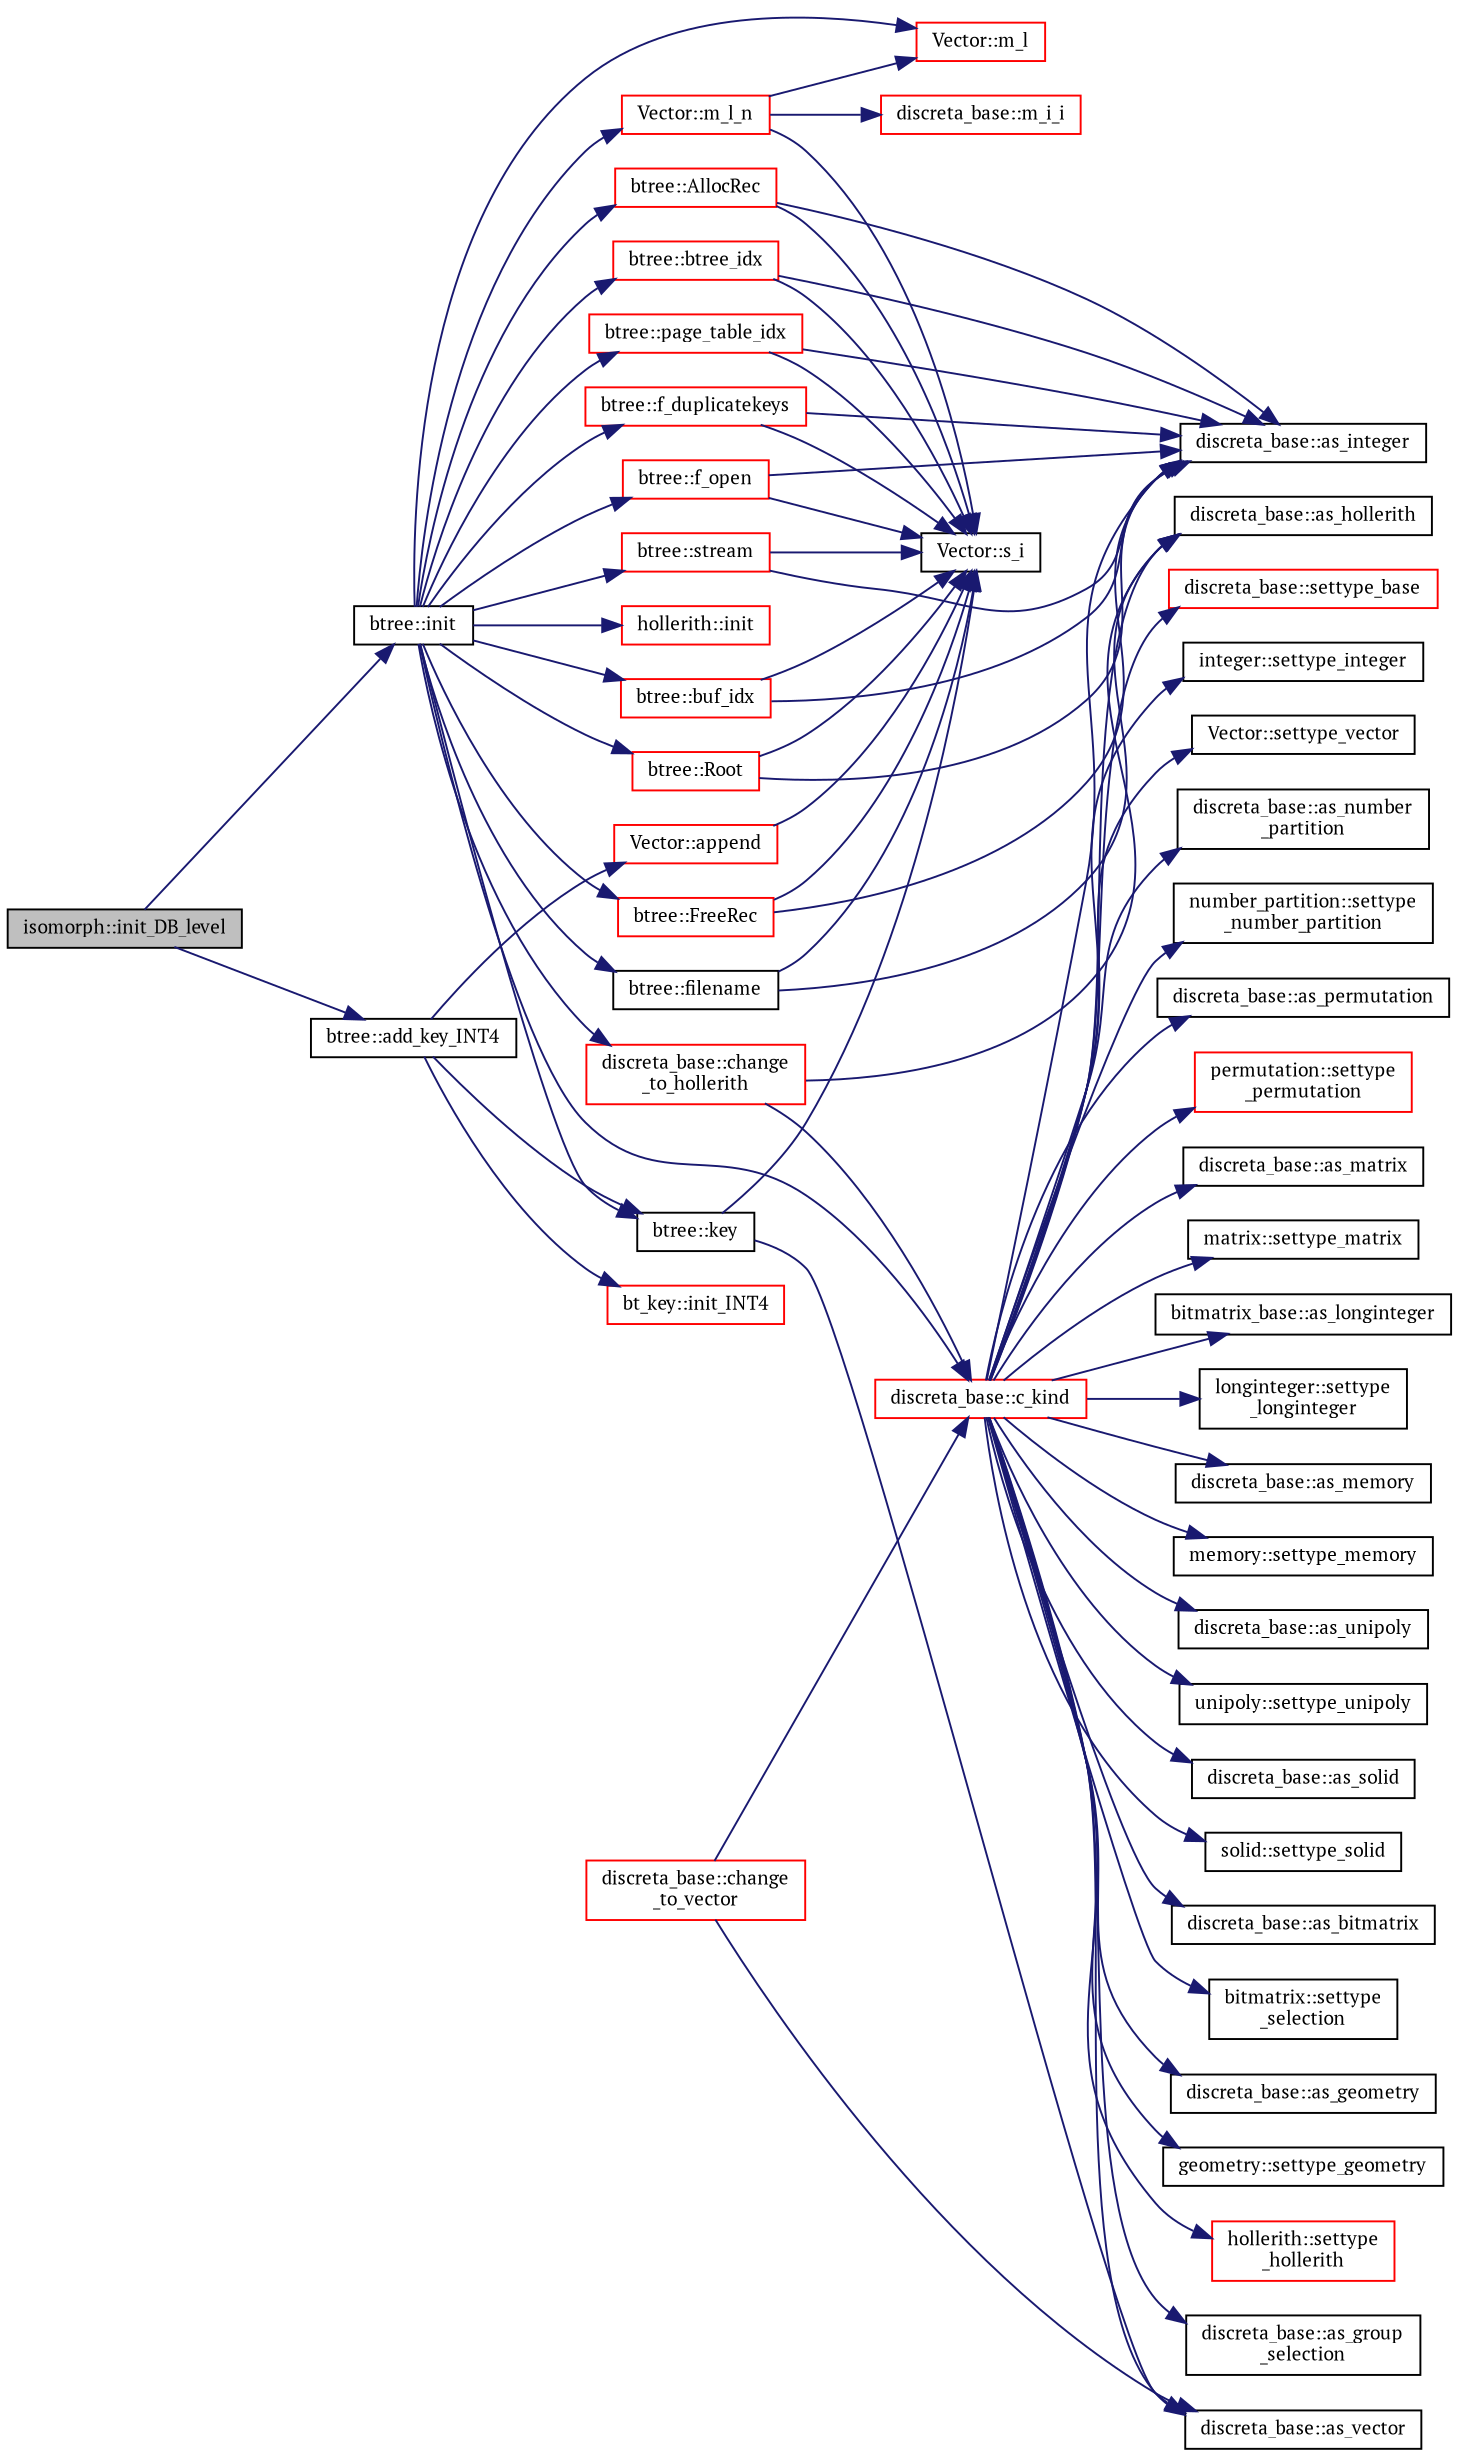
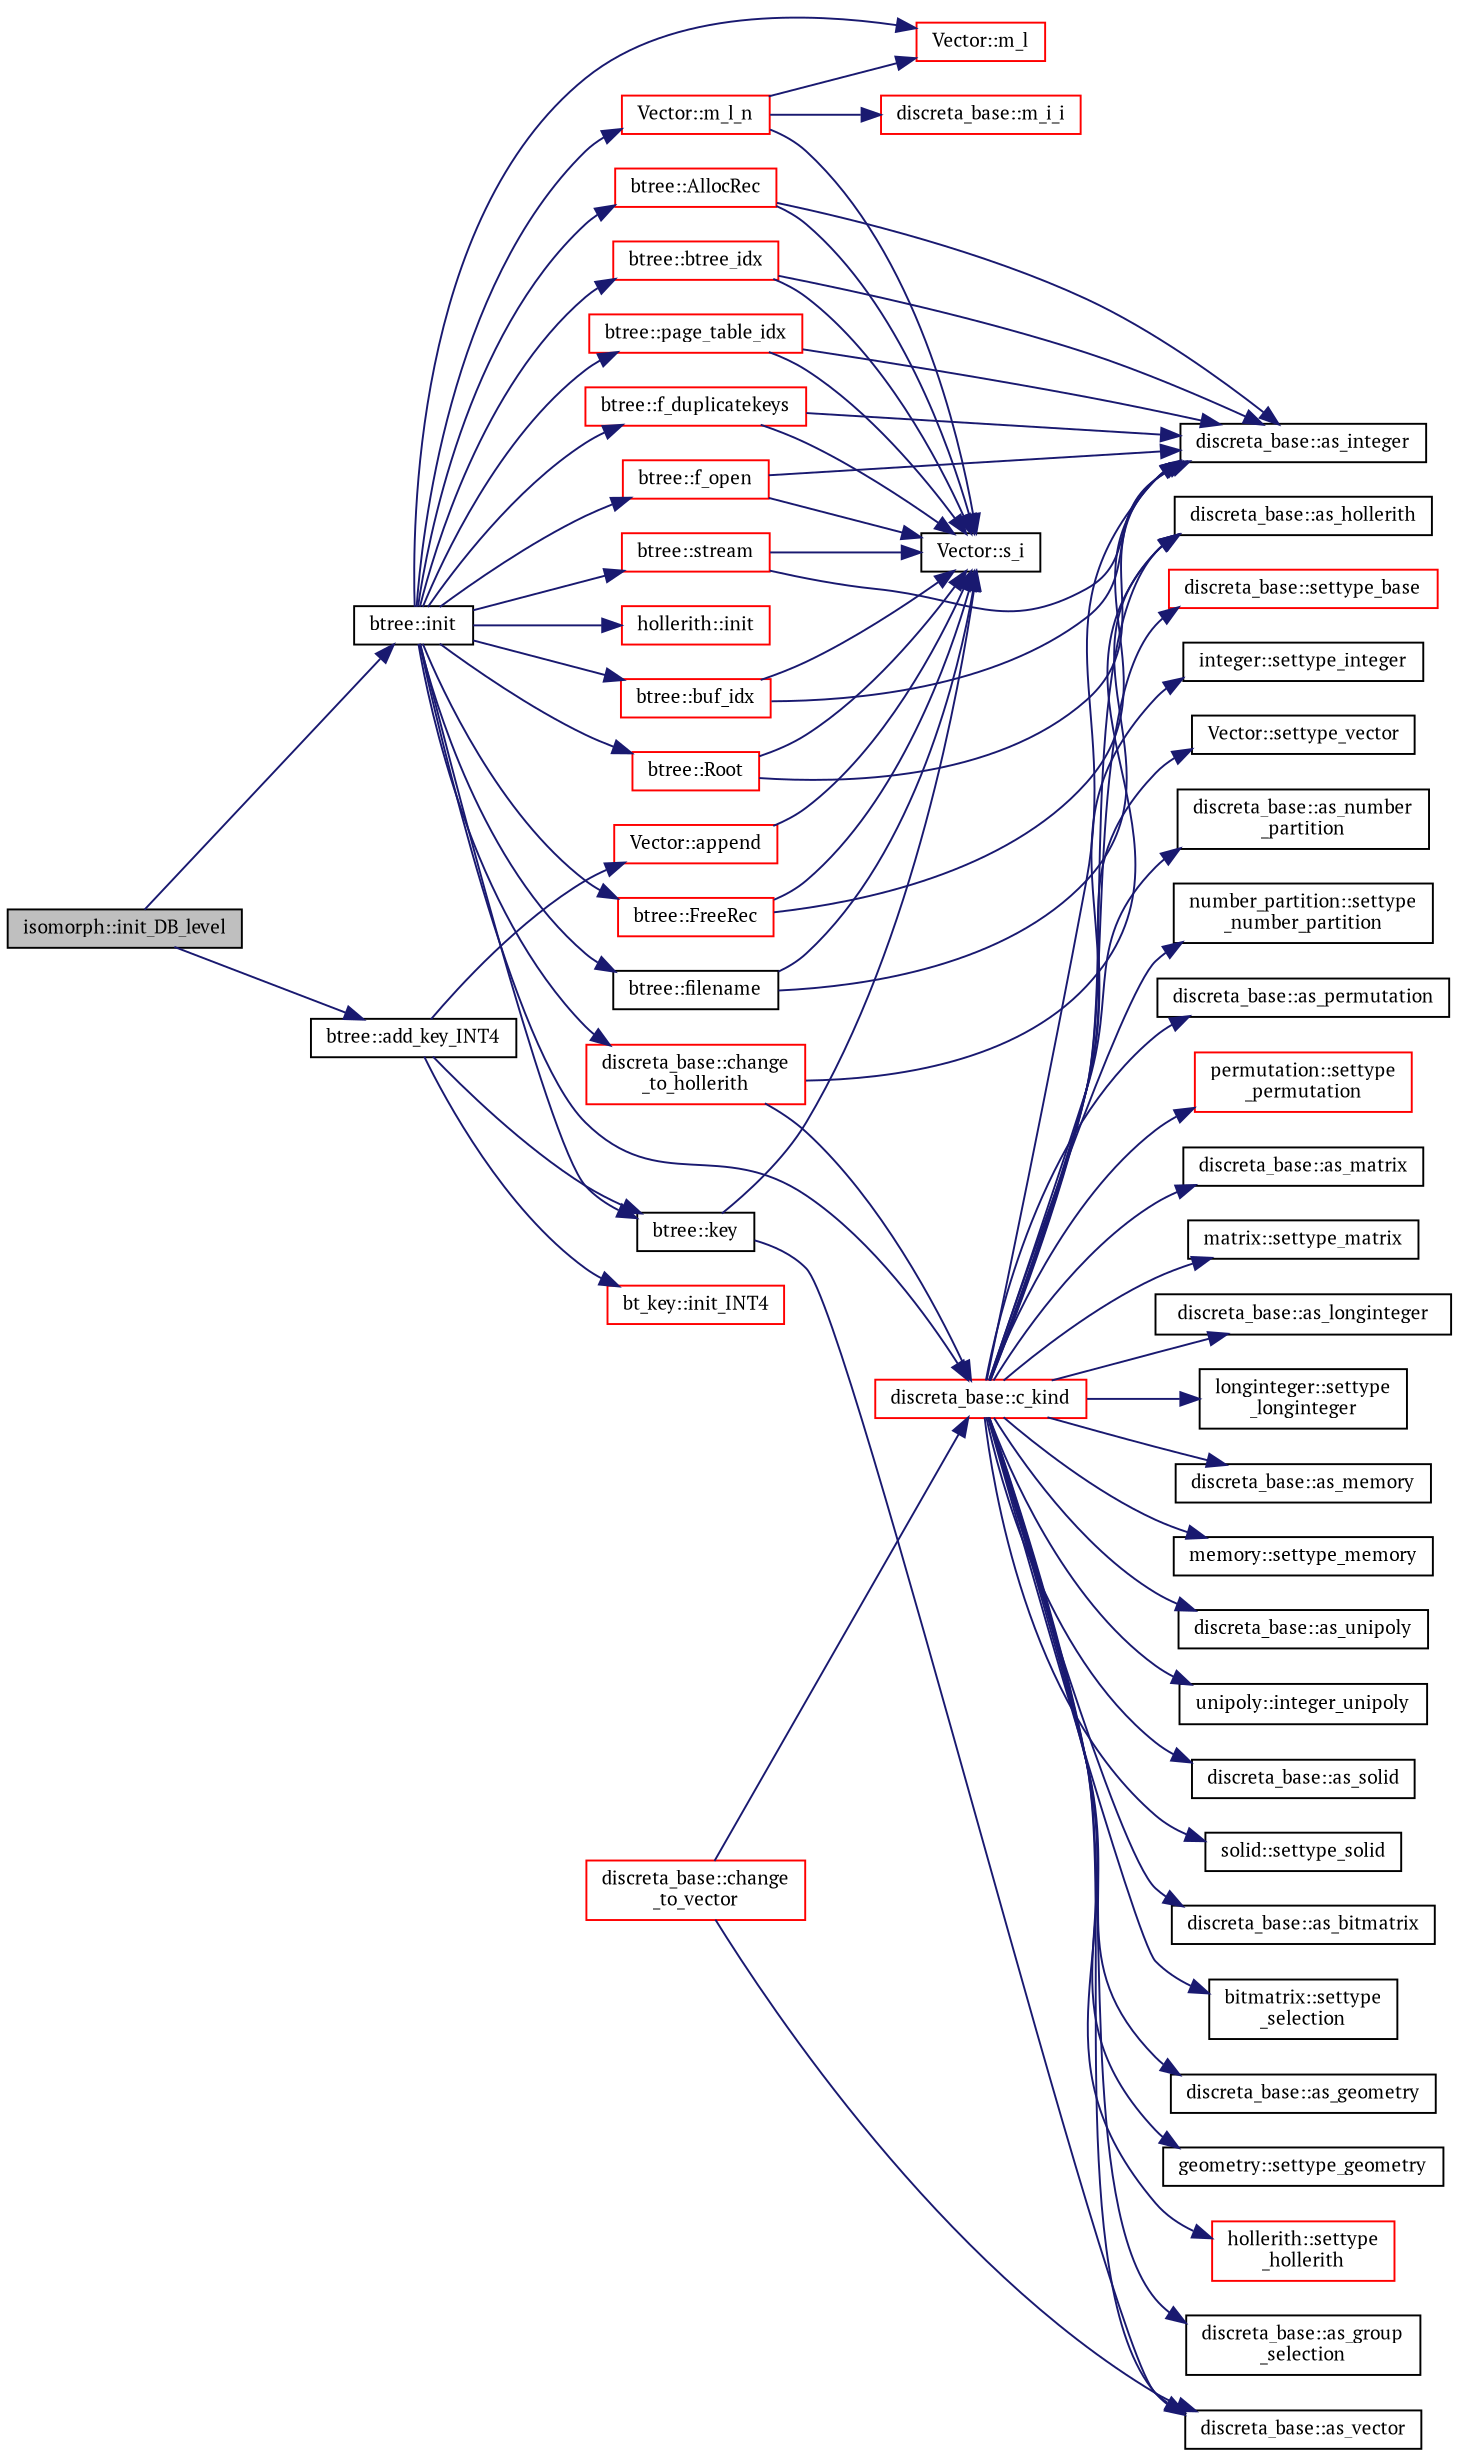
(1303, 1314) -> (1303, 1314)
(1303, 1704) -> (1303, 1704)
